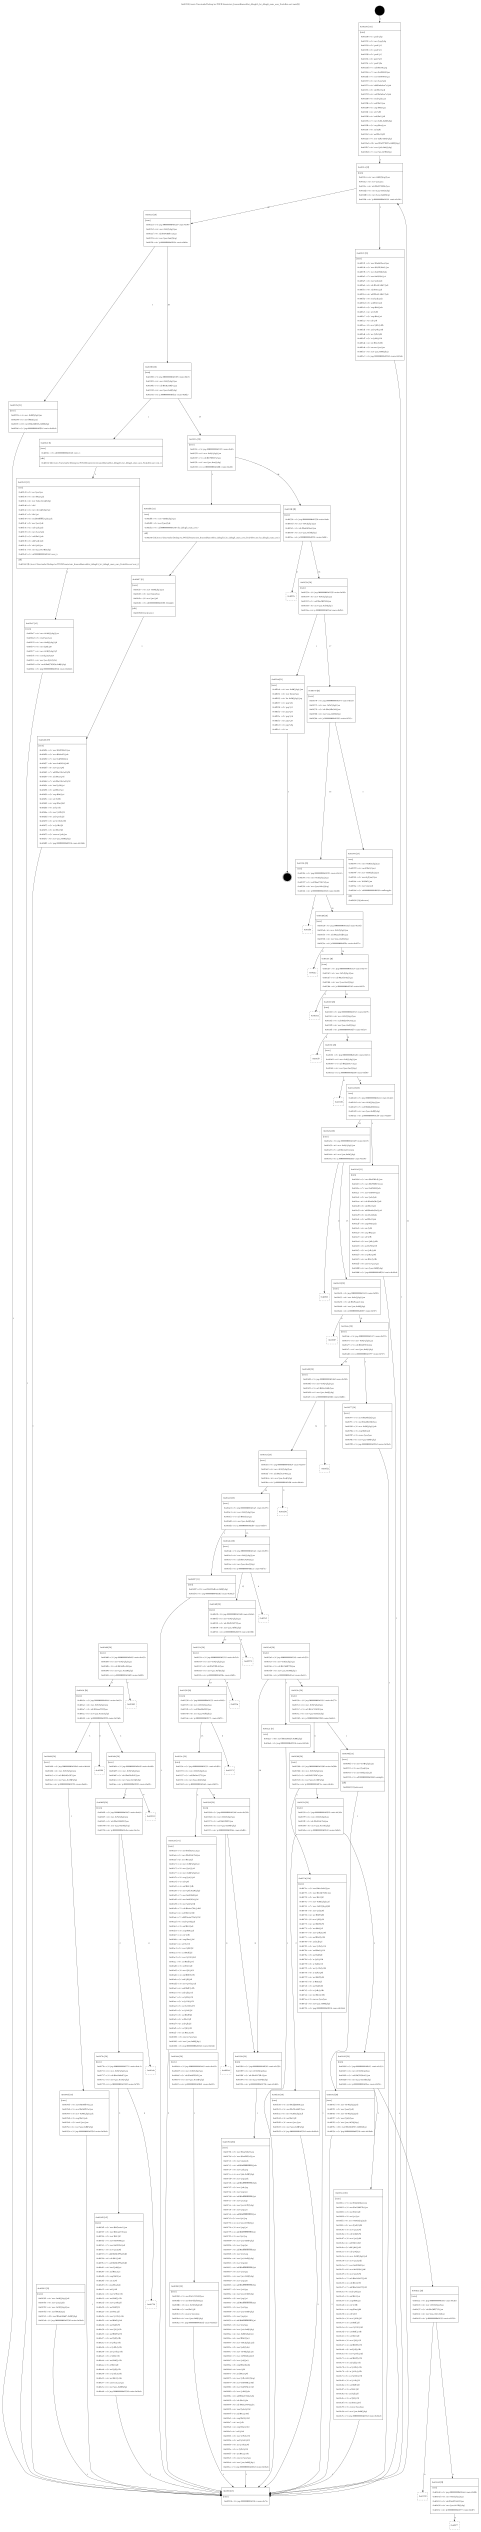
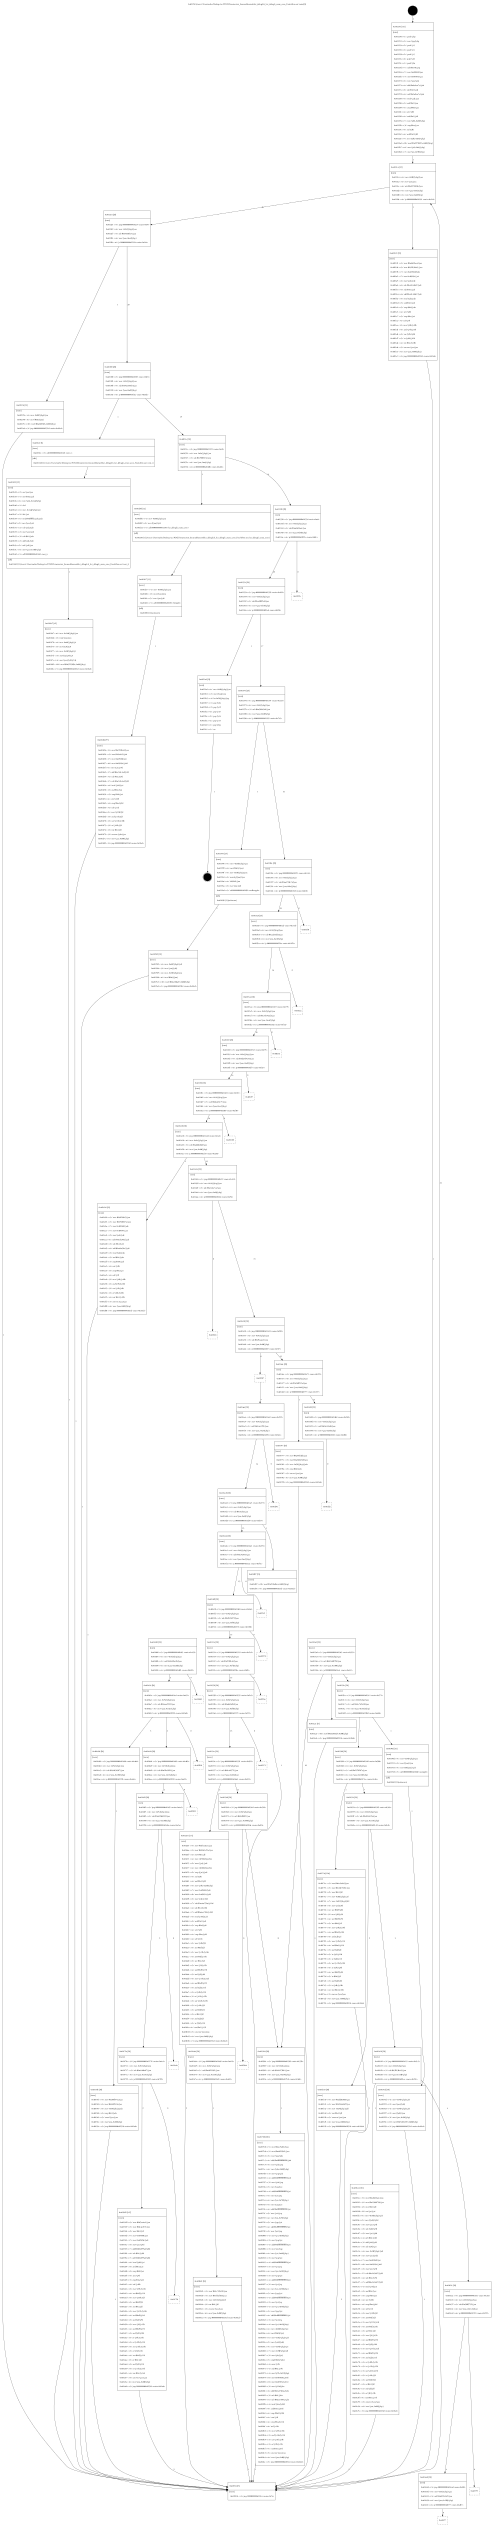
none -> (203, 927)
(304, 1425) -> (260, 1392)
